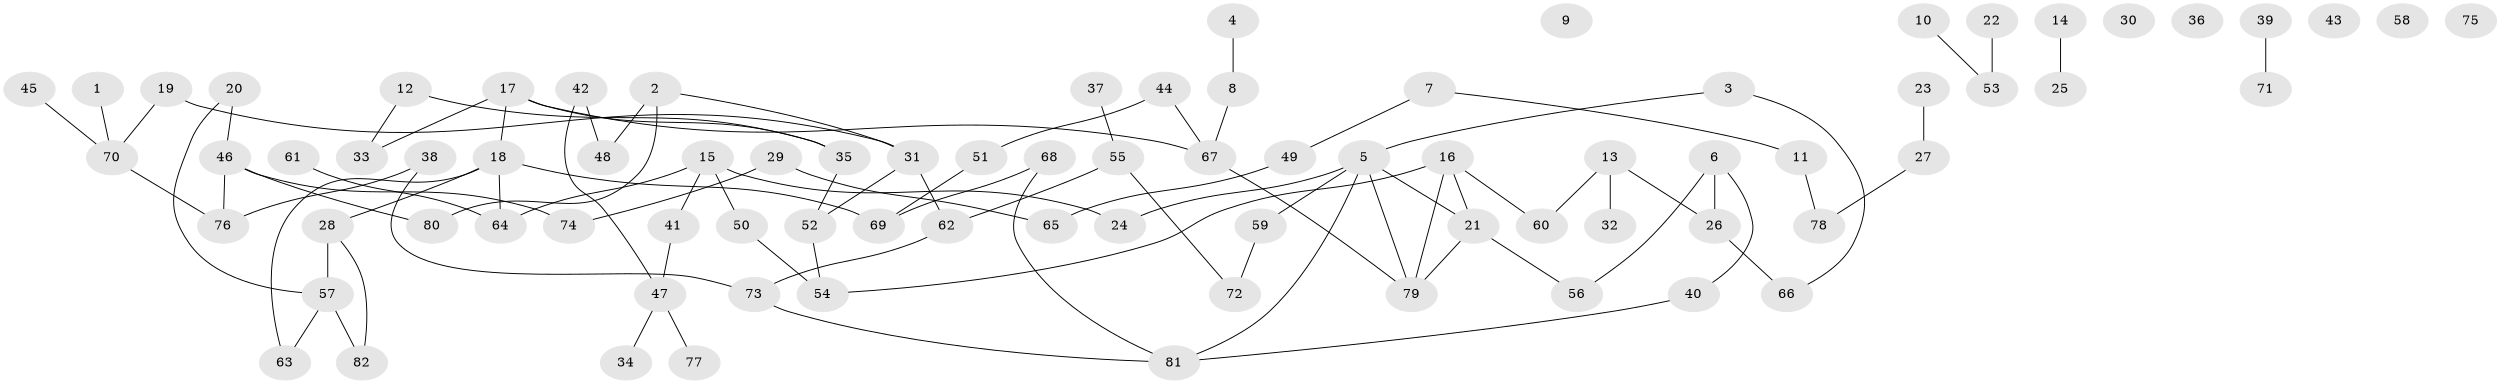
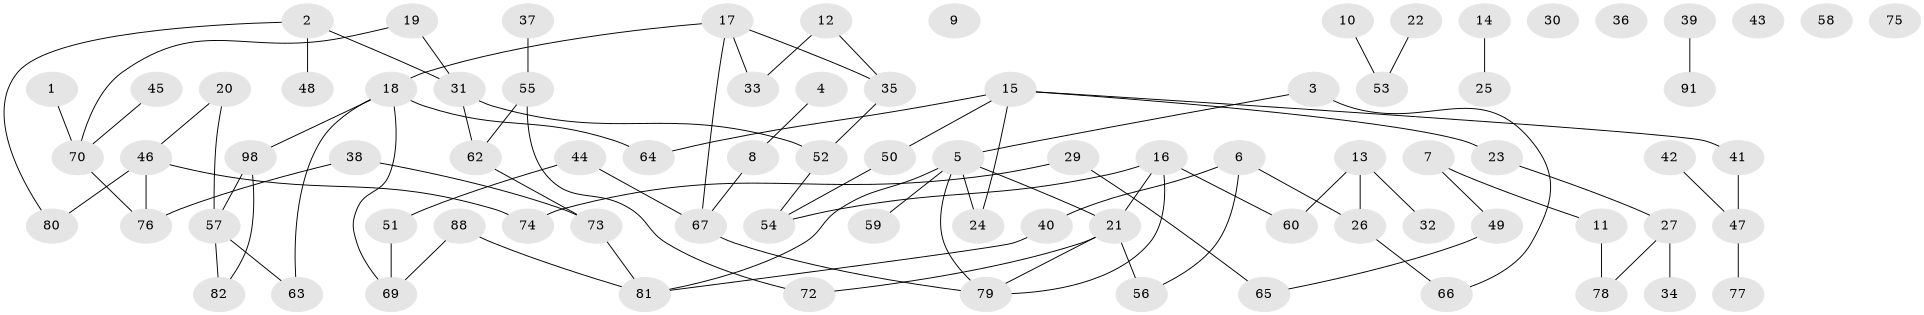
(2266, 89) -> (1690, 89)
none -> (1291, 114)
(593, 124) -> none
(294, 158) -> none
(1050, 158) -> (460, 226)
(328, 226) -> (251, 158)
(1248, 260) -> (973, 270)
(643, 329) -> (1670, 260)
